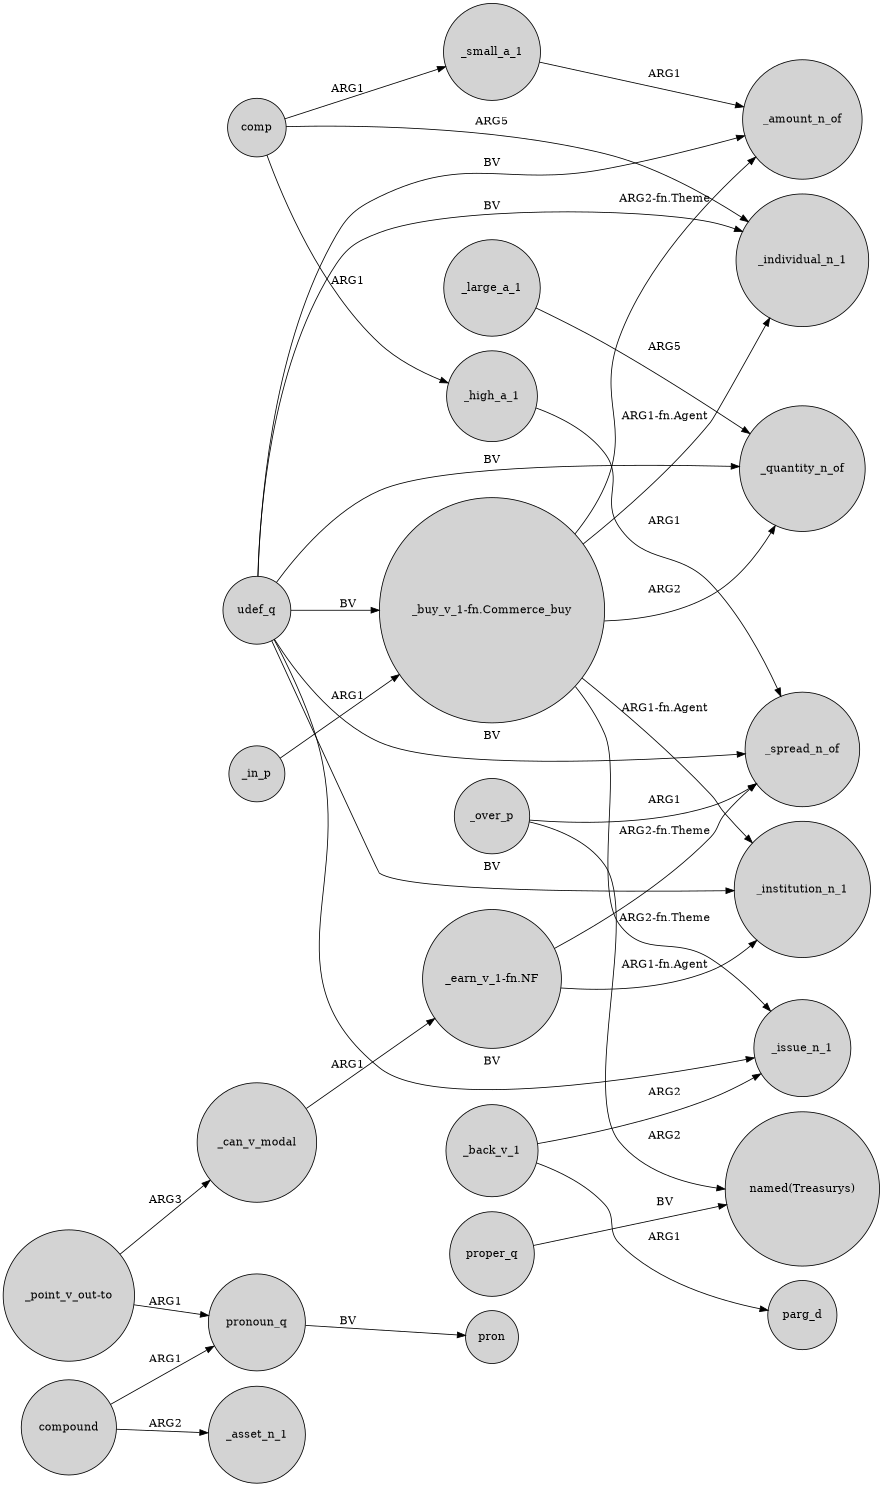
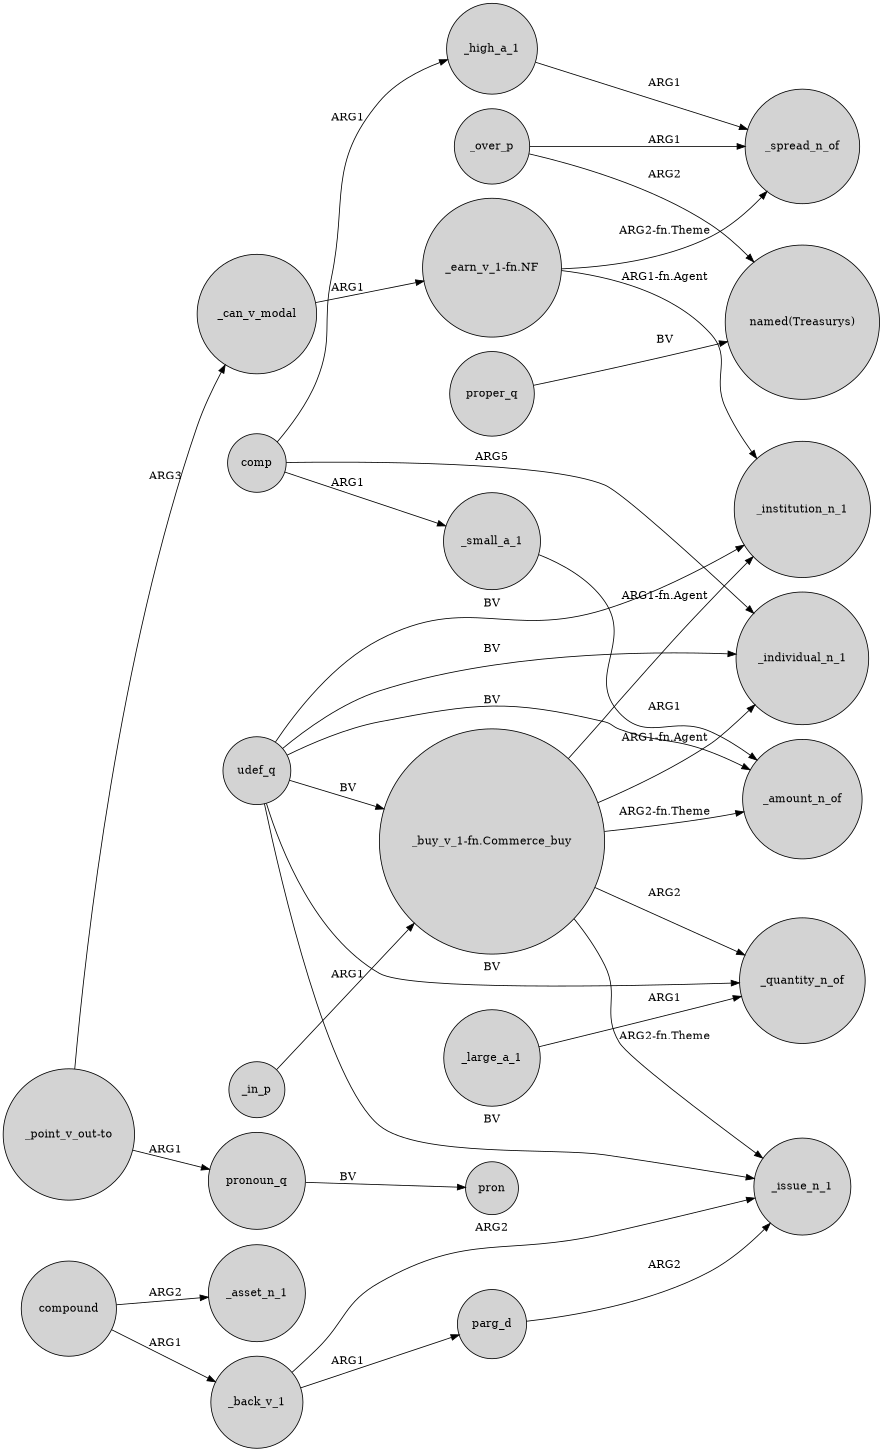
(665, 347) -> (665, 998)
(483, 759) -> none
none -> (654, 1295)
(159, 1377) -> (160, 1354)
